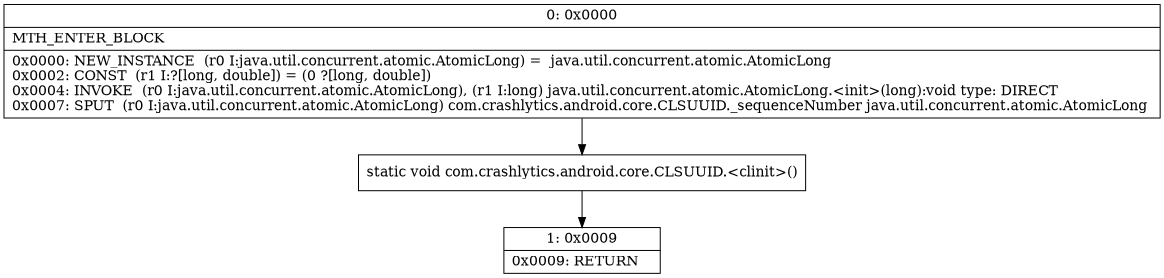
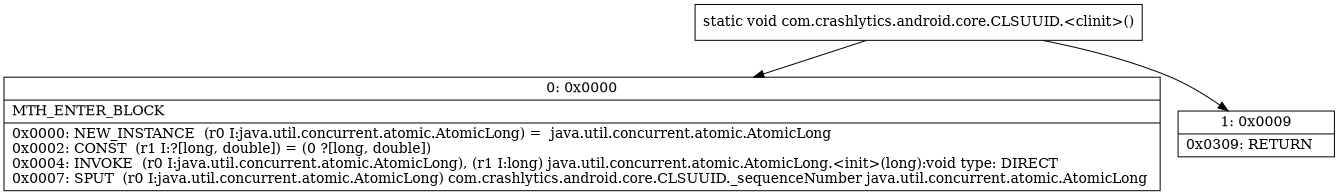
(582, 131) -> (815, 57)
(582, 261) -> (1256, 145)
